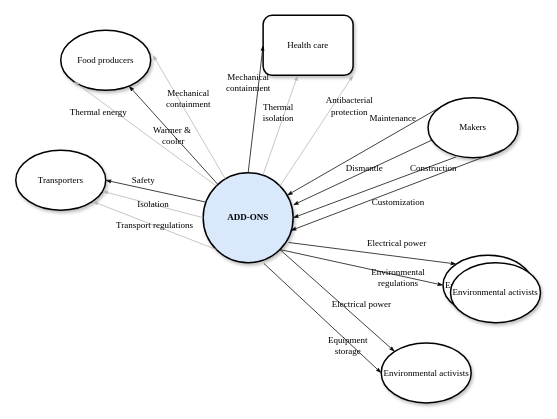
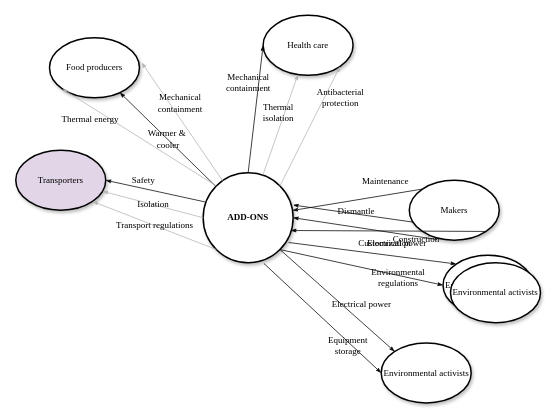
(308, 45) -> (308, 45)
(105, 60) -> (94, 68)
(473, 128) -> (454, 210)
(60, 180) -> (60, 180)
(248, 218) -> (248, 218)
